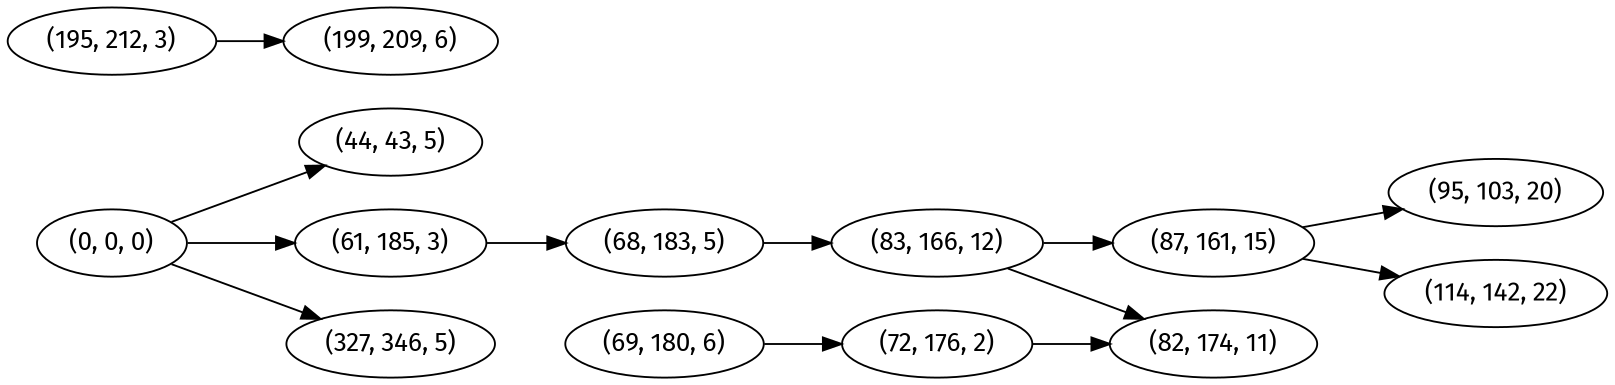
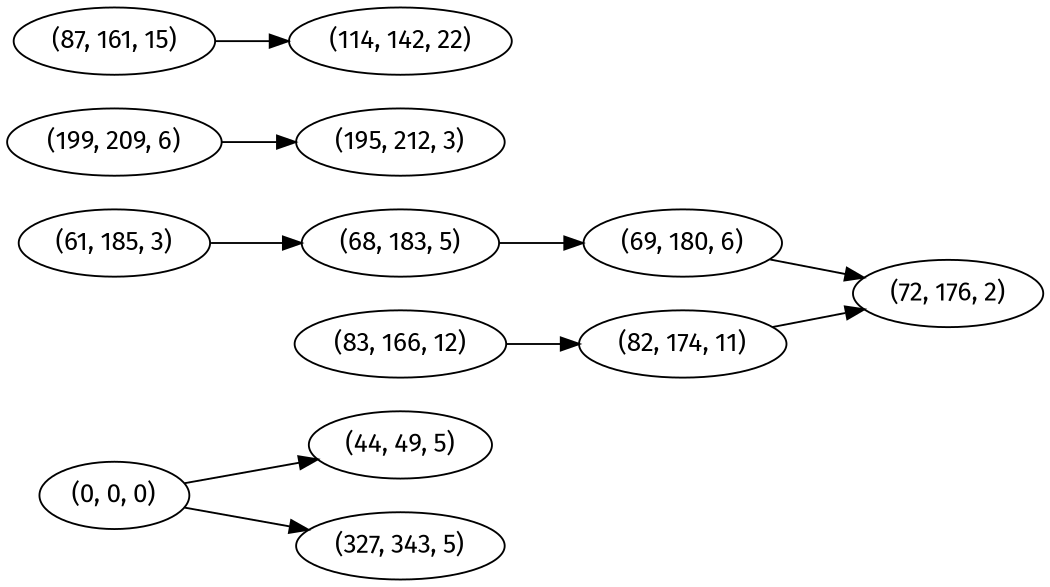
(241, 41) -> (249, 142)
(391, 142) -> (400, 445)
(1496, 193) -> none
(231, 243) -> none
(788, 243) -> (532, 243)
(1068, 243) -> none
(391, 344) -> (400, 546)
(1062, 344) -> (809, 320)
